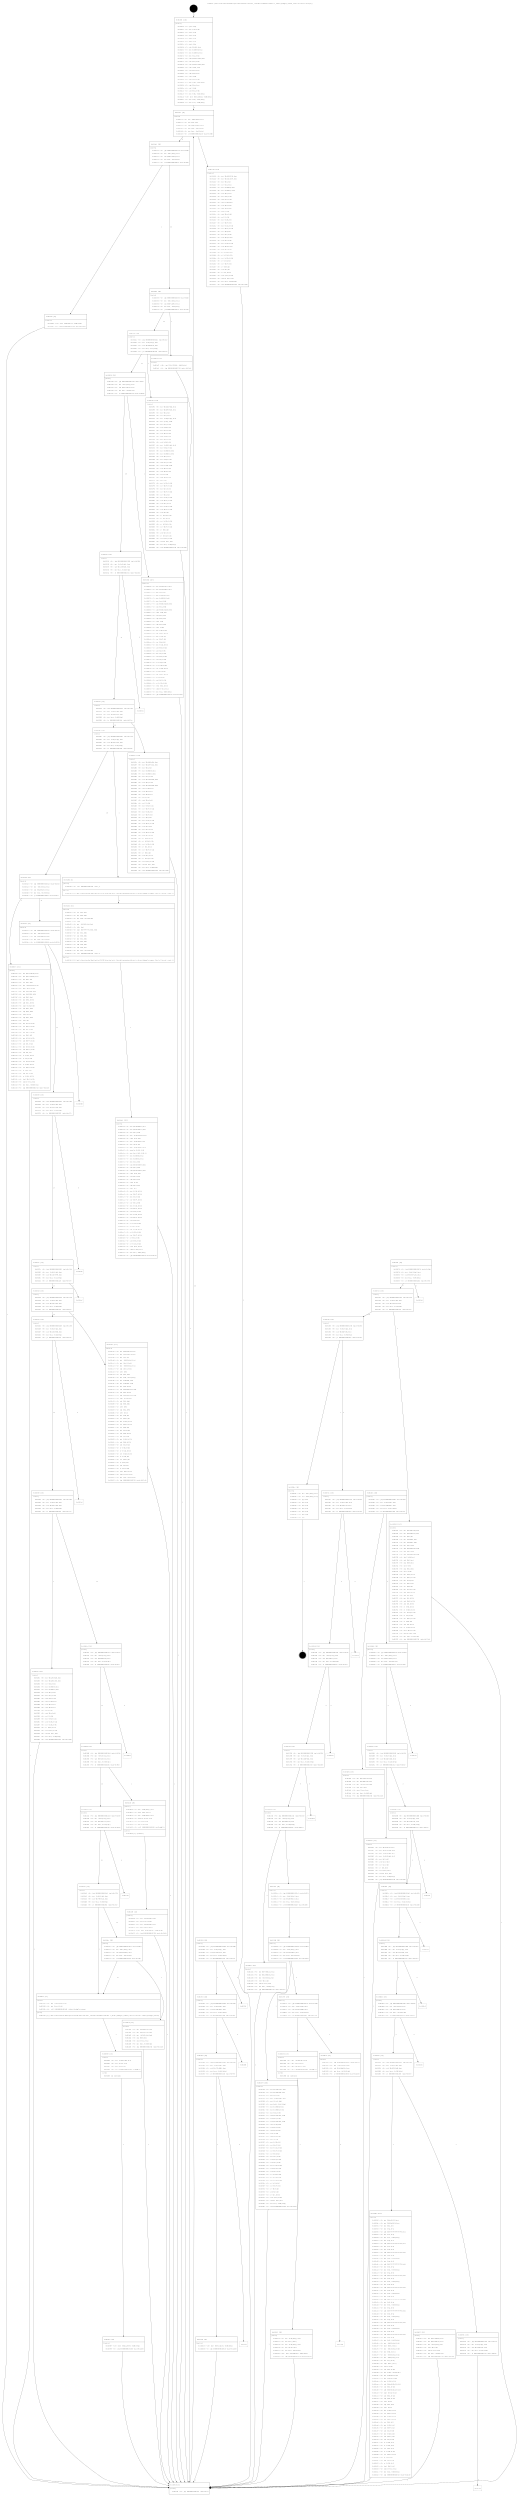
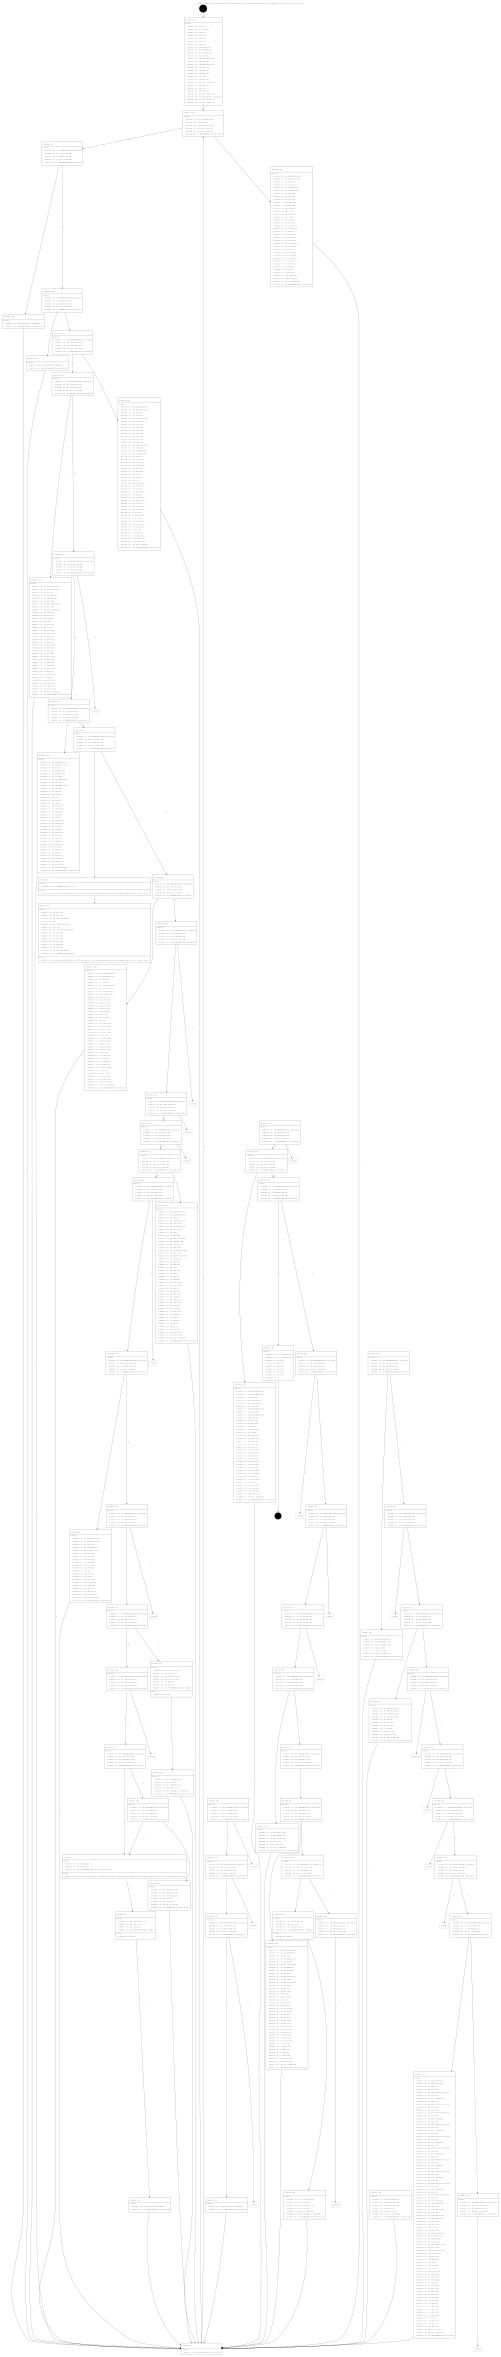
(136, 1188) -> none
